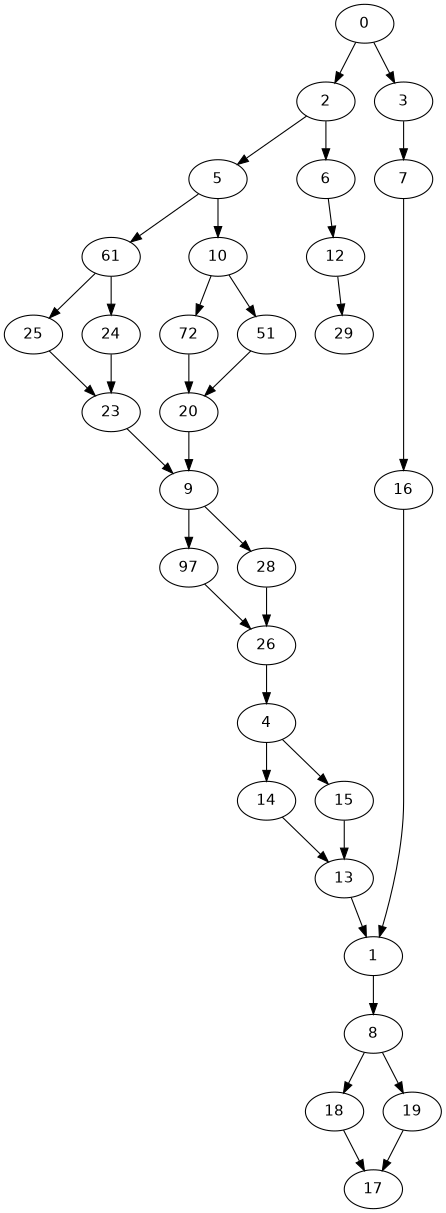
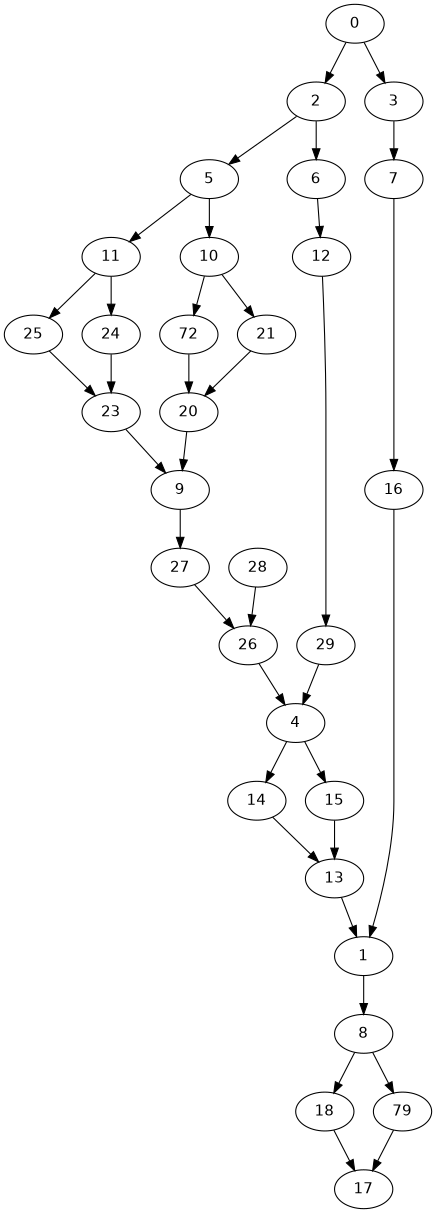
(111, 257) -> (111, 257)
(267, 335) -> (267, 335)
(224, 525) -> none
(189, 568) -> (180, 568)
none -> (313, 679)
(412, 1112) -> (403, 1112)
